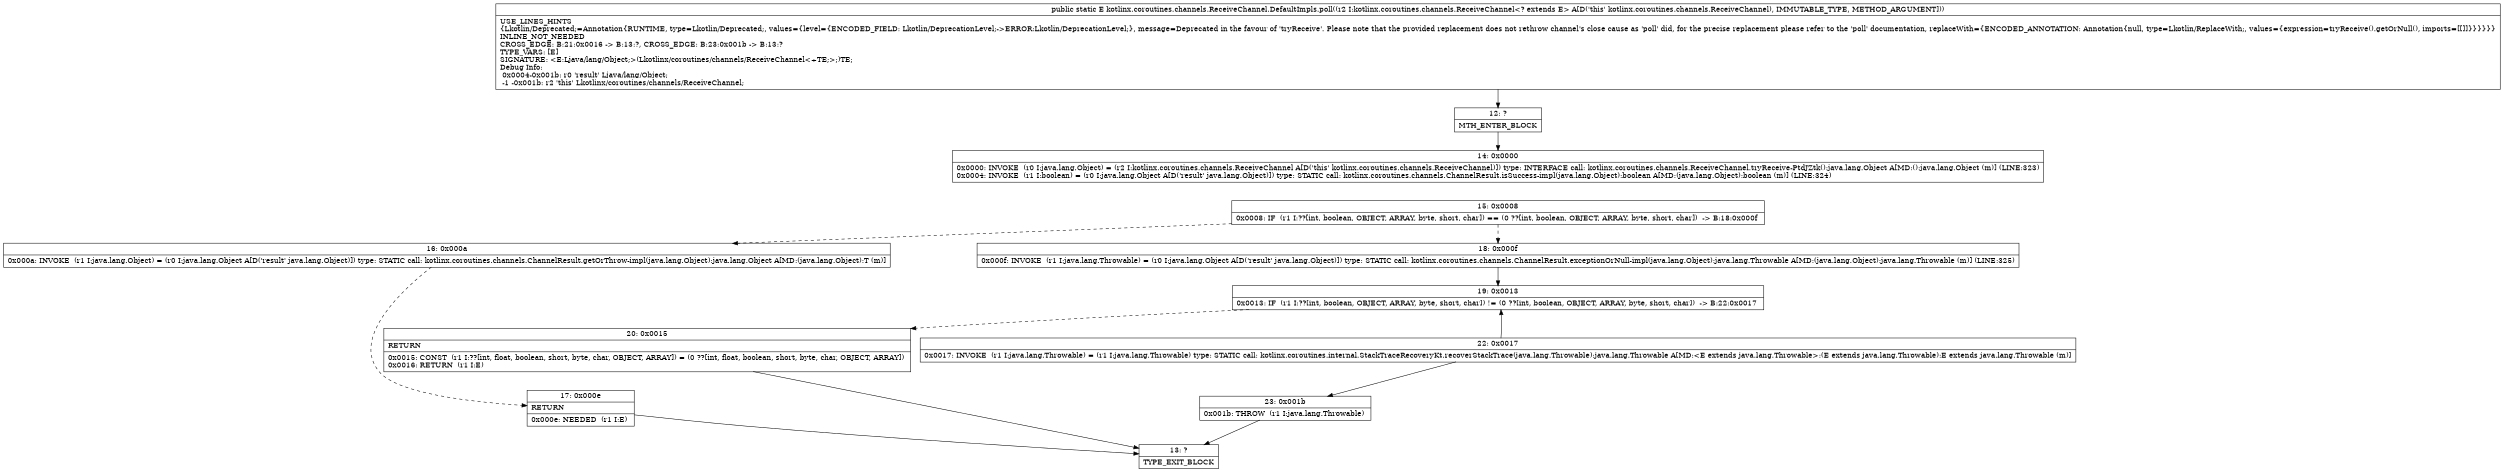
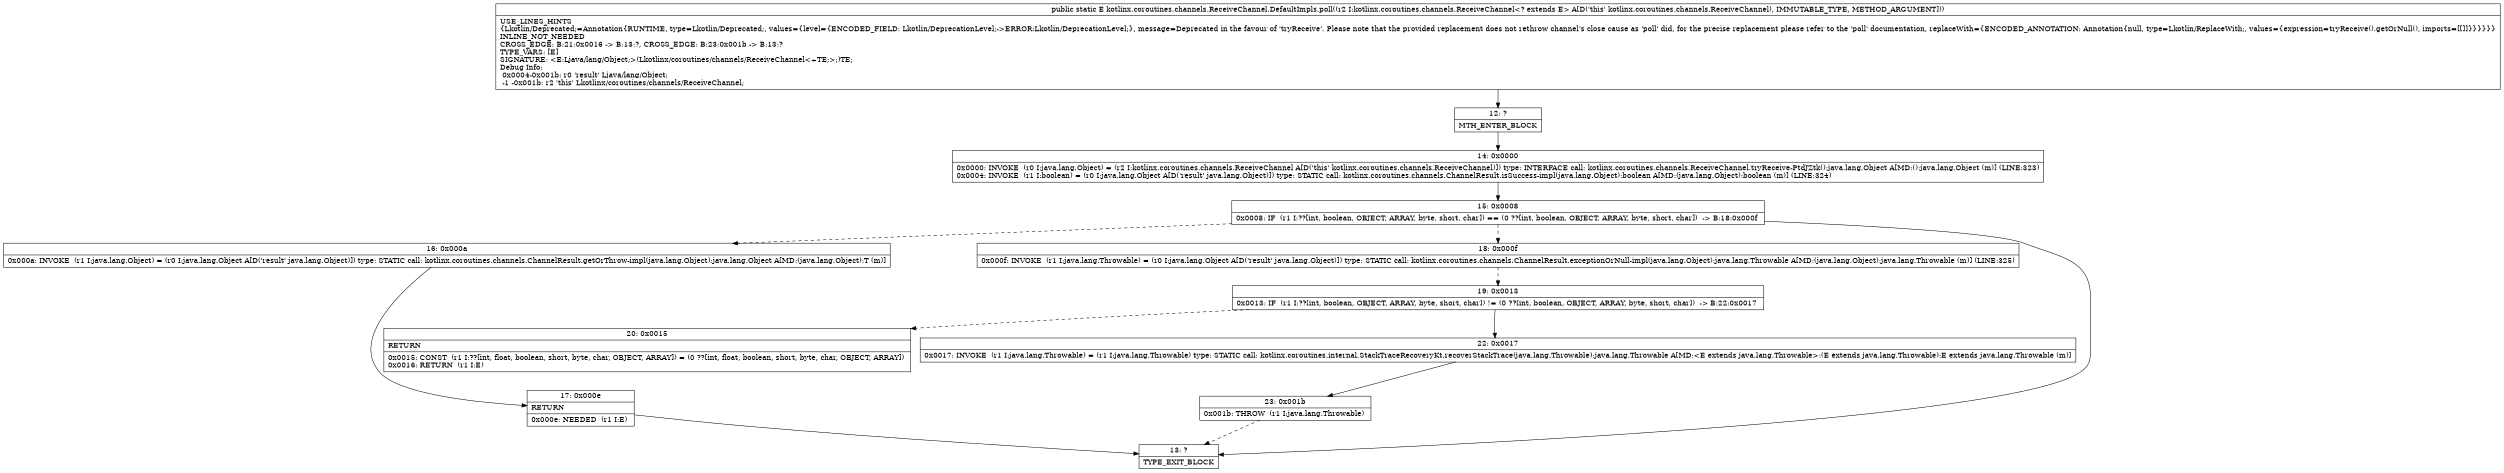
none -> (1498, 189)
(1498, 274) -> (1498, 274)
(1501, 327) -> (1495, 321)
(387, 378) -> (387, 378)
(943, 409) -> (1870, 413)
(1234, 431) -> (1234, 431)
